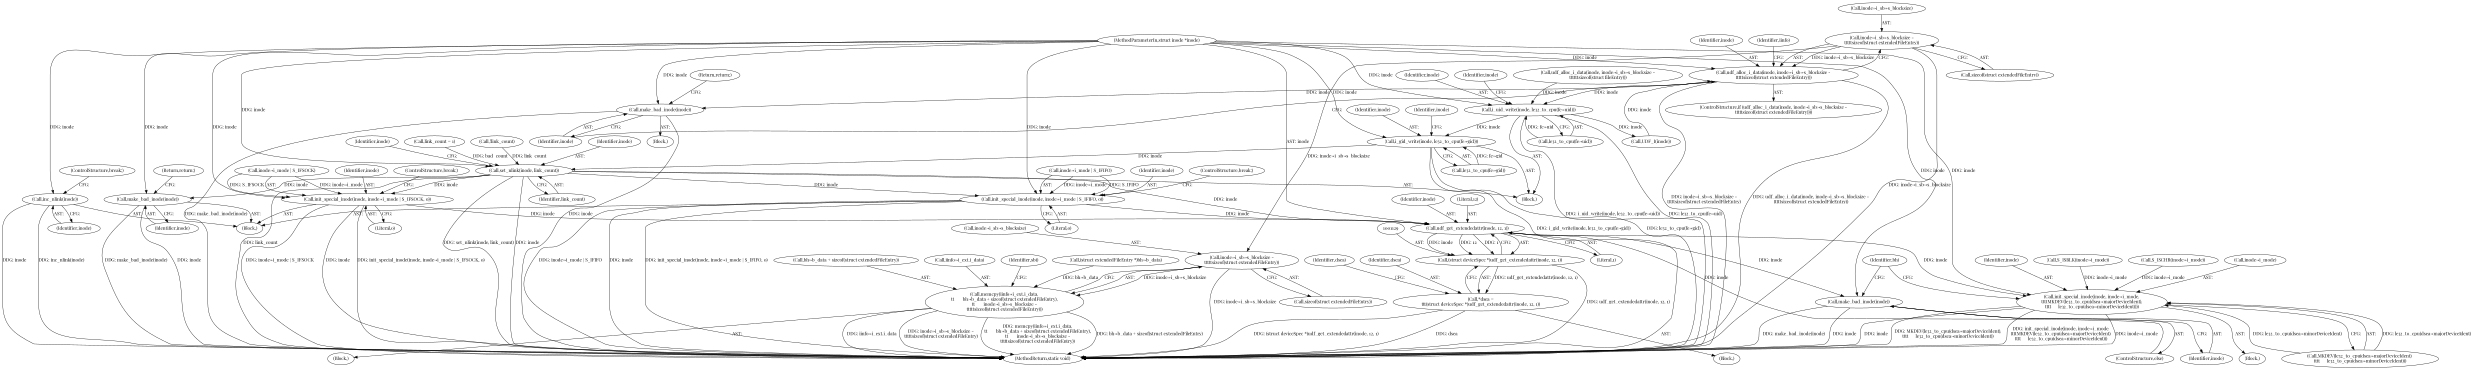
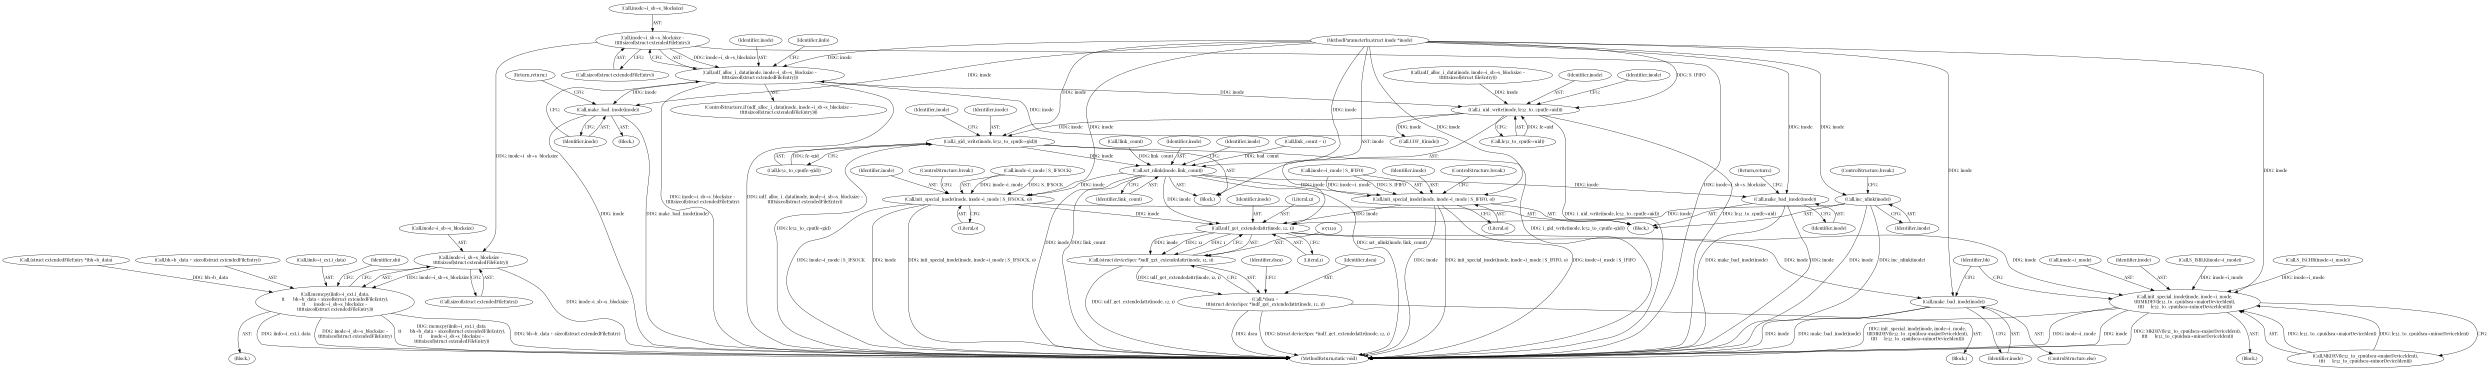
(1381, 75) -> (1691, 75)
(1391, 228) -> (1329, 228)
(1846, 319) -> (1543, 221)
